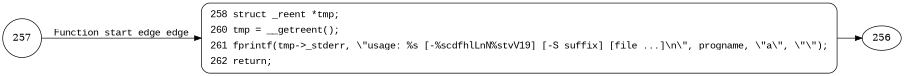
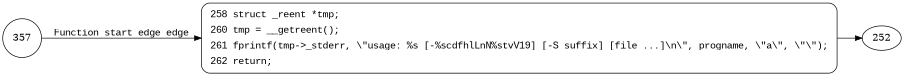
(22, 38) -> (22, 38)
(882, 38) -> (882, 38)
